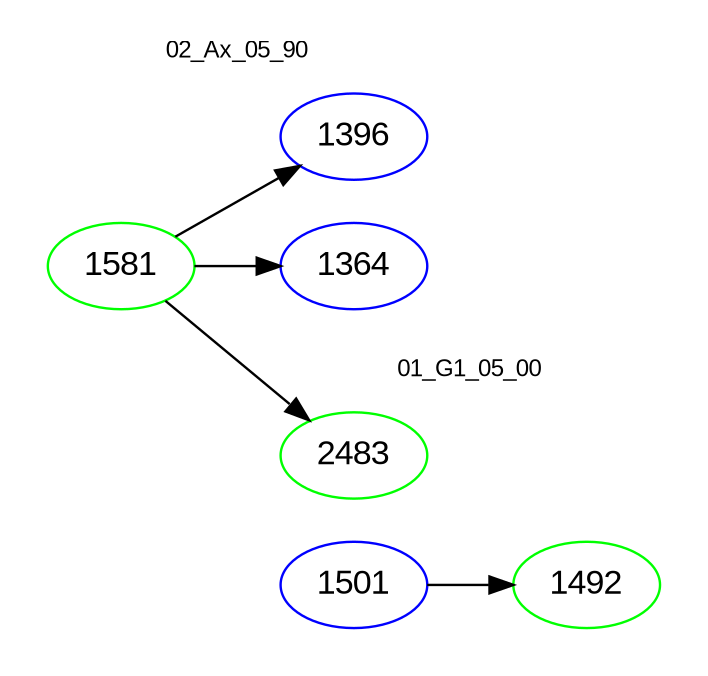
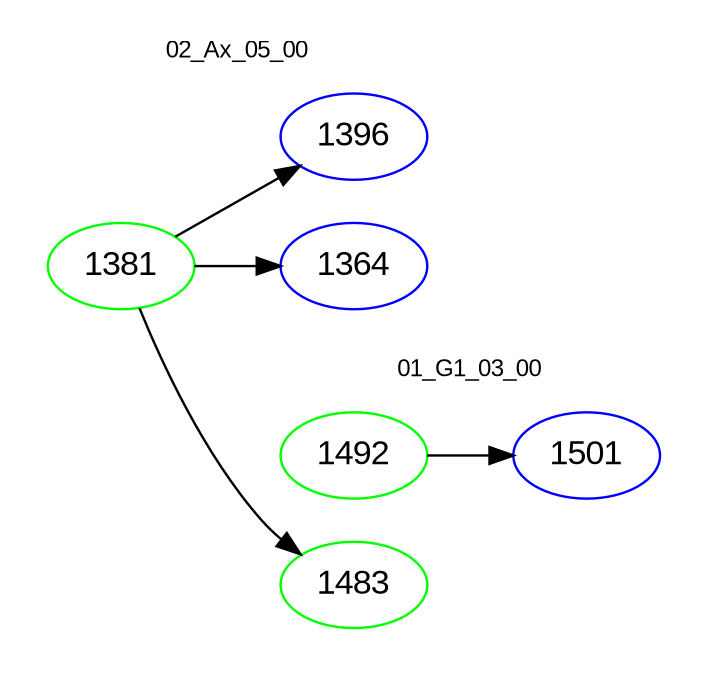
(238, 52) -> (238, 52)
(121, 266) -> (121, 266)
(470, 370) -> (470, 370)
(354, 455) -> (354, 585)
(458, 585) -> (458, 455)
